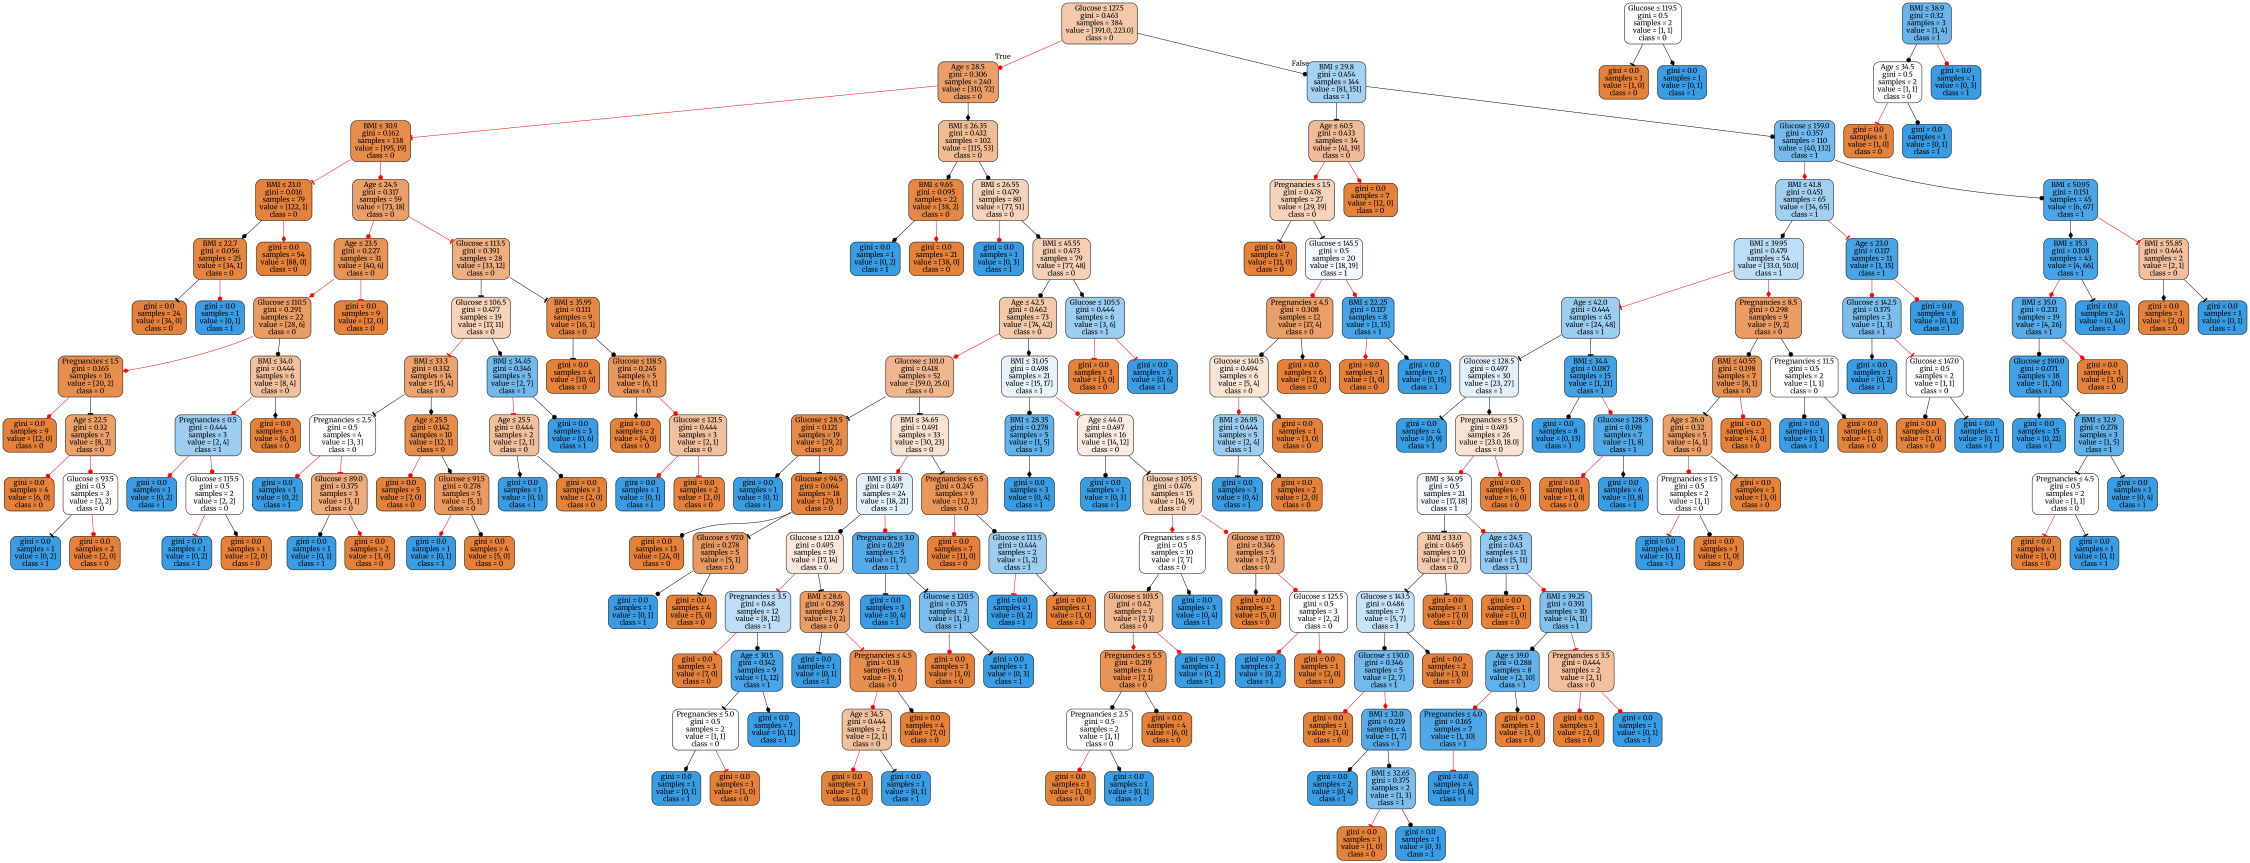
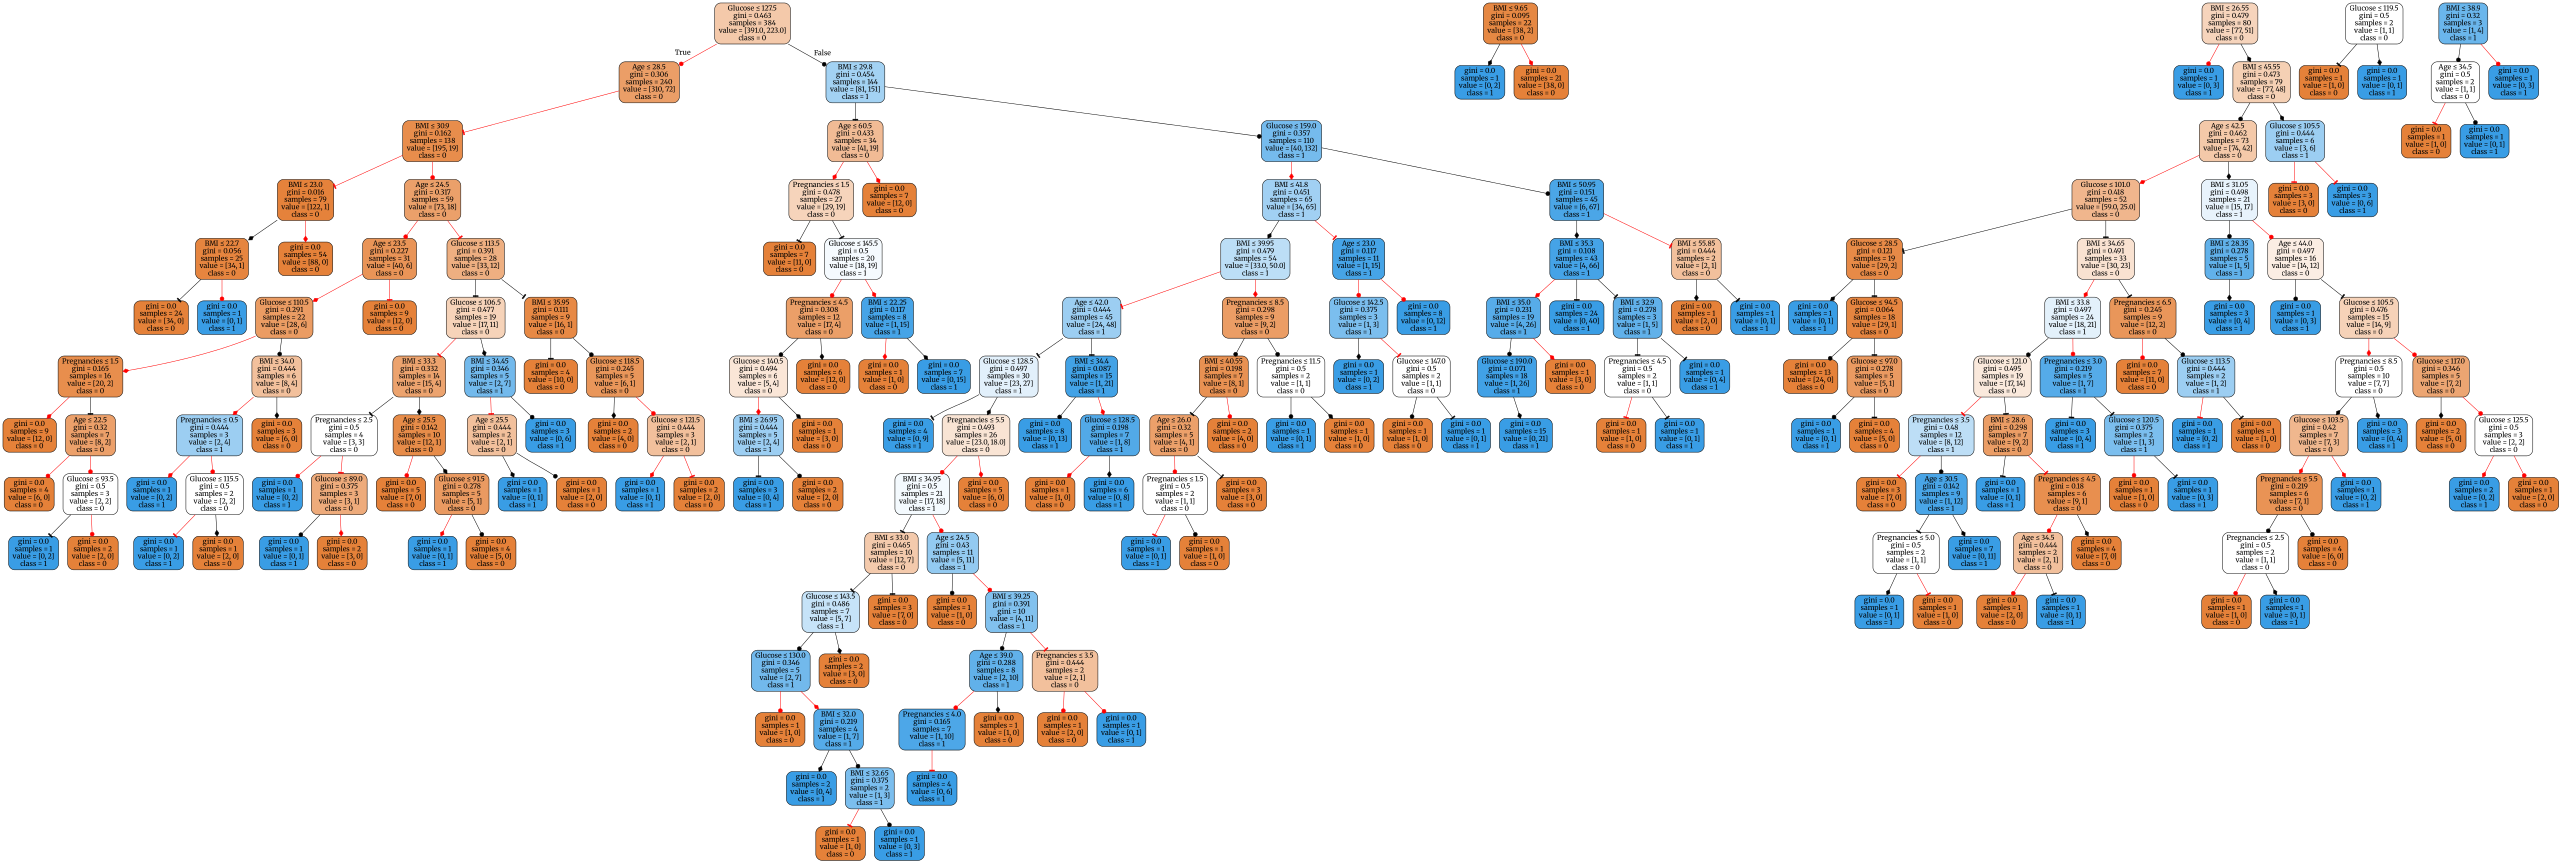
(968, 141) -> none
(2068, 405) -> (1606, 287)
(1566, 612) -> (1012, 612)
